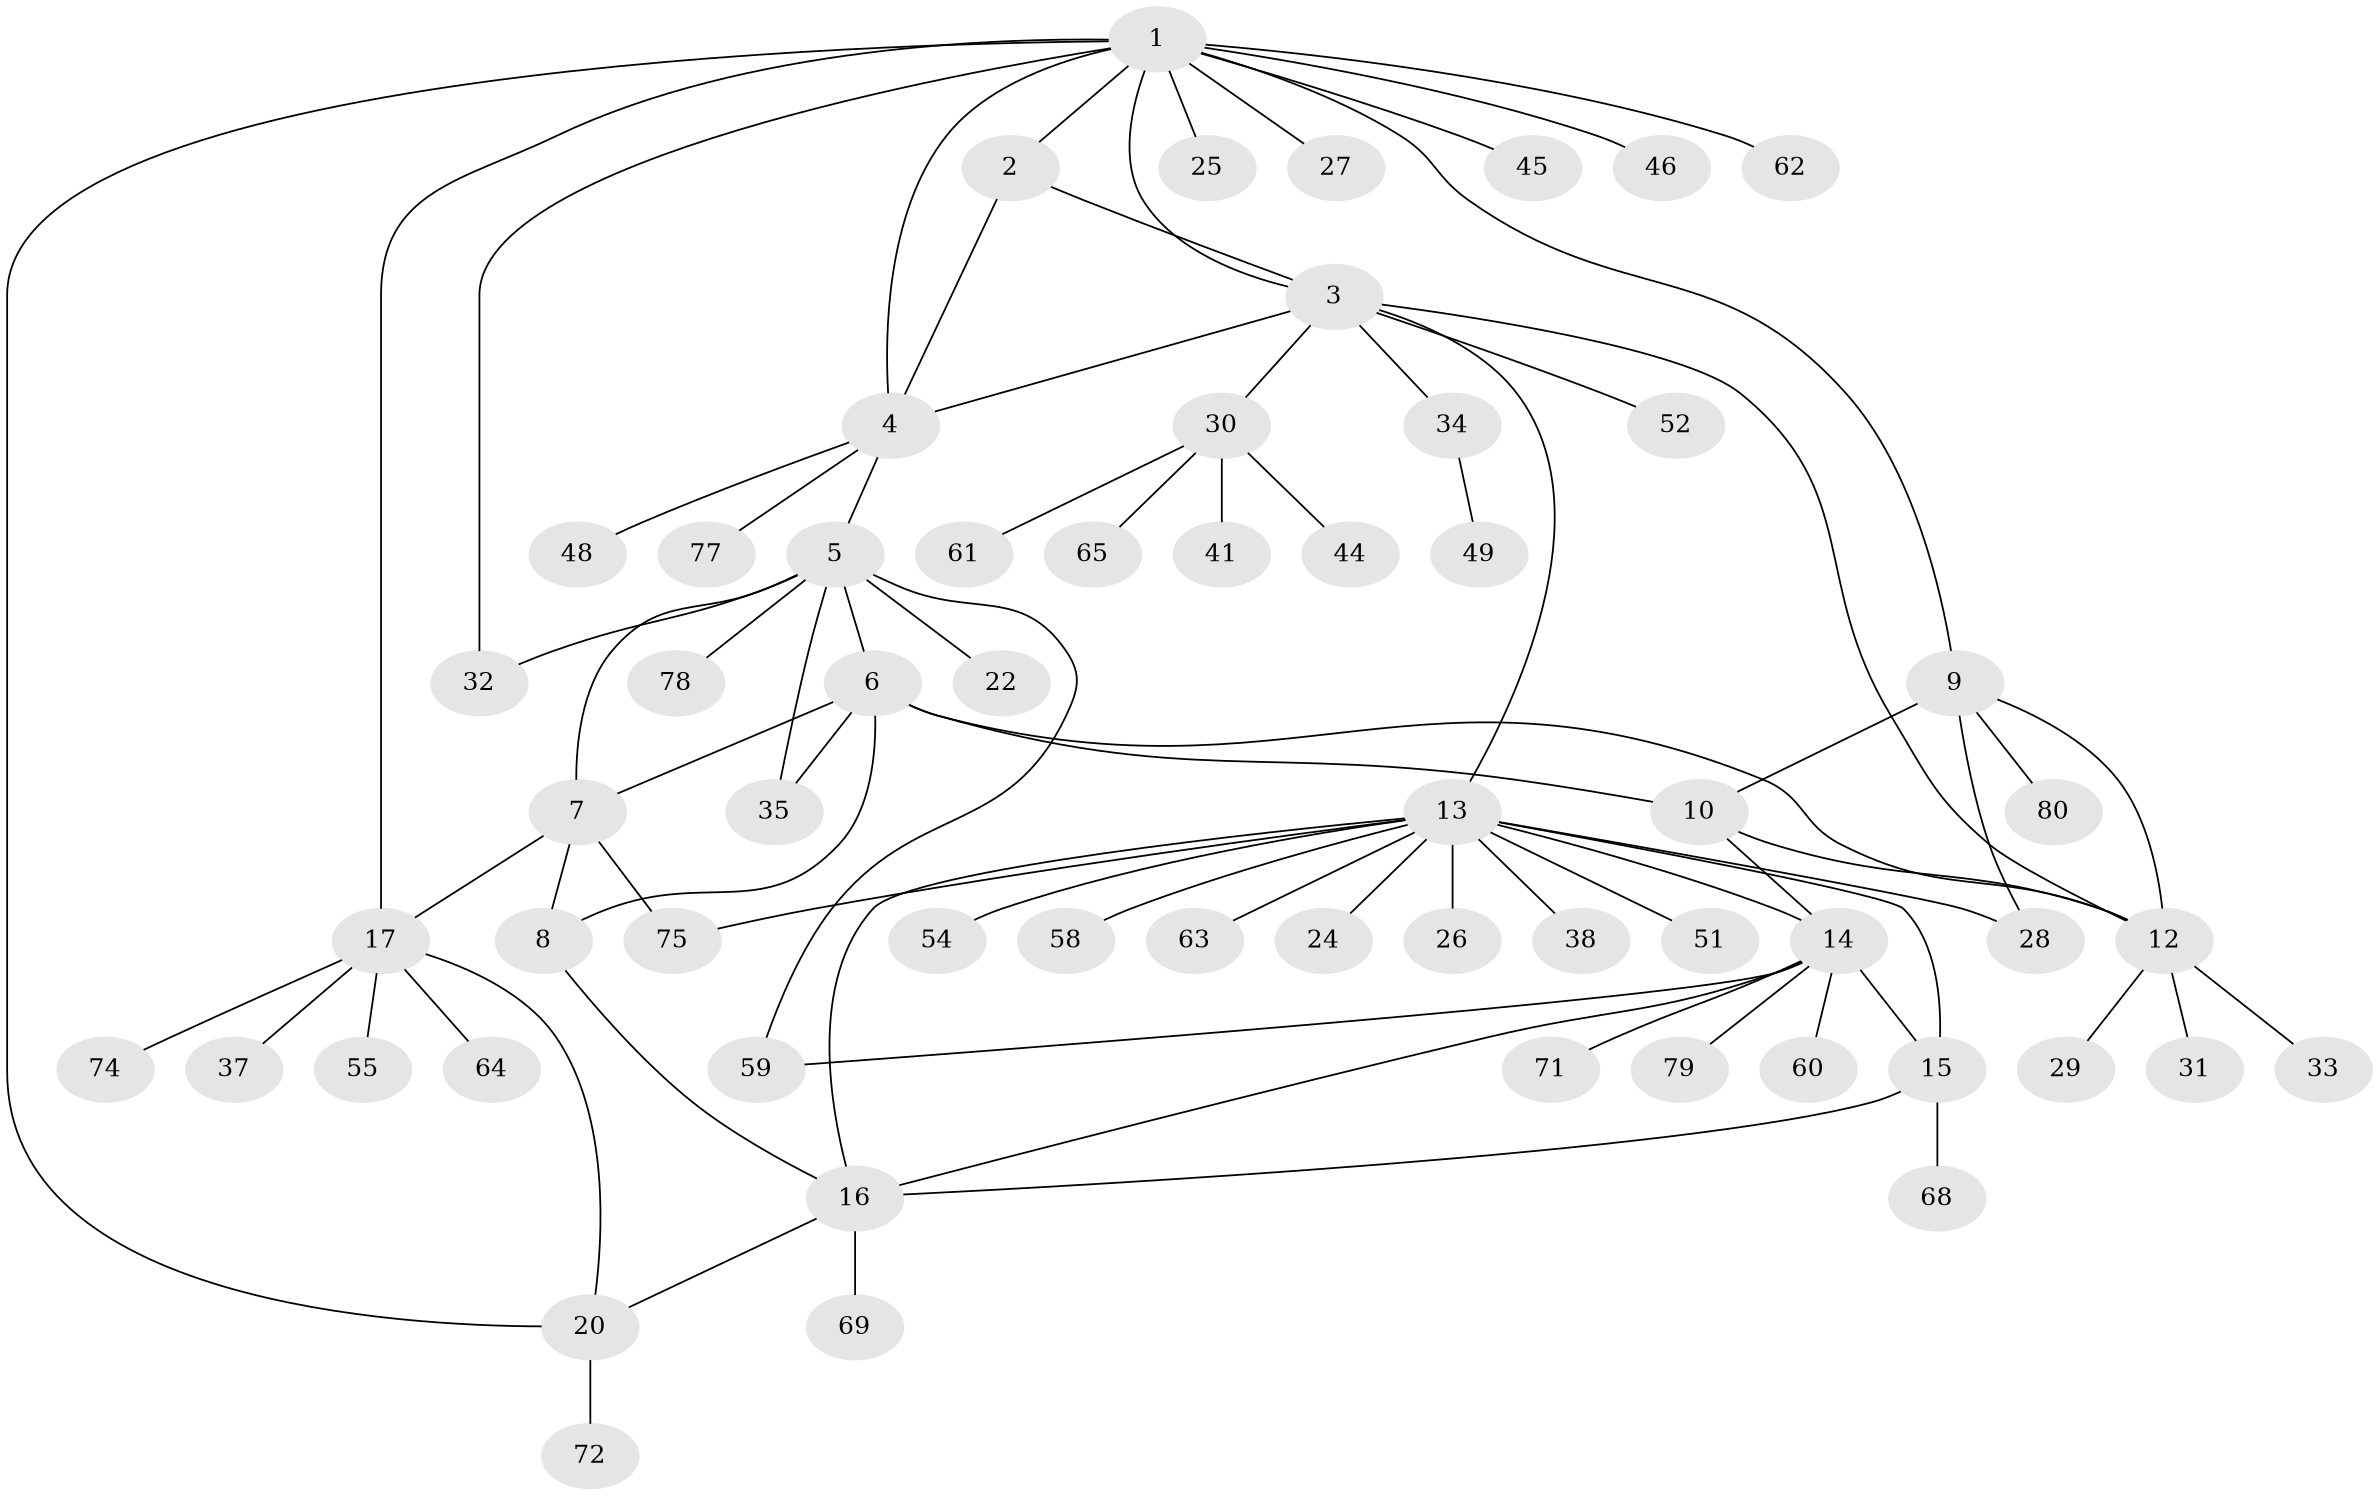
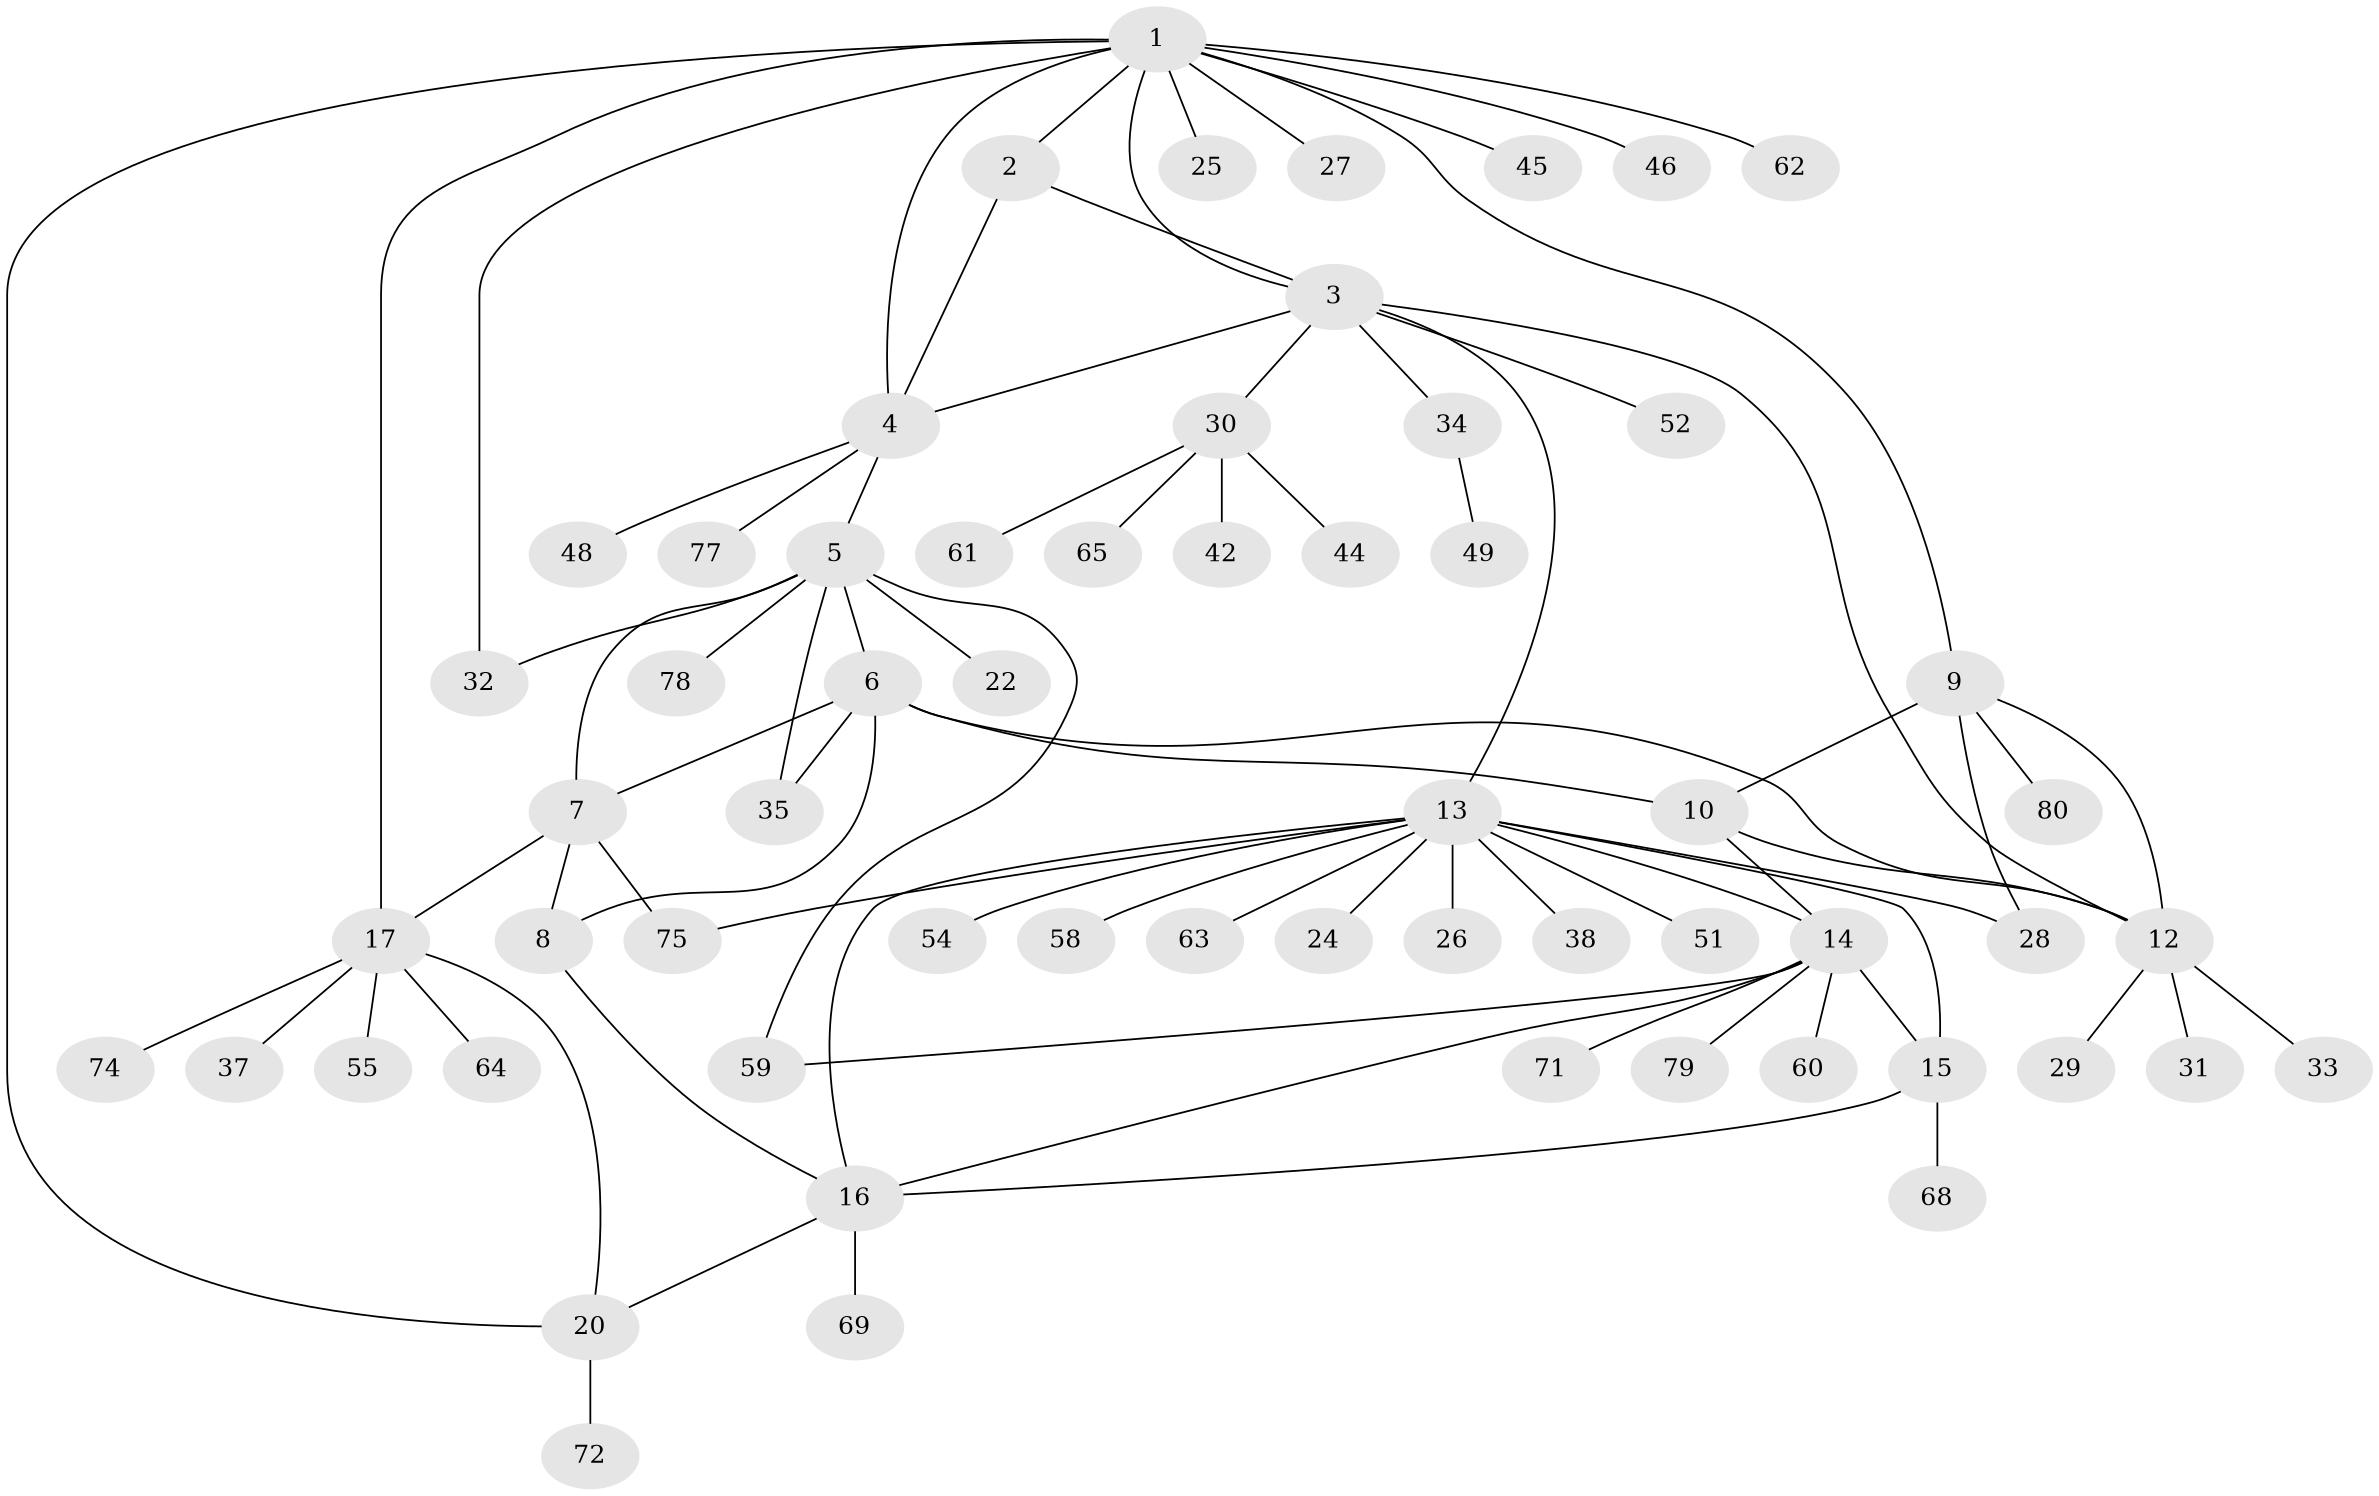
(1222, 555) -> (1222, 555)
